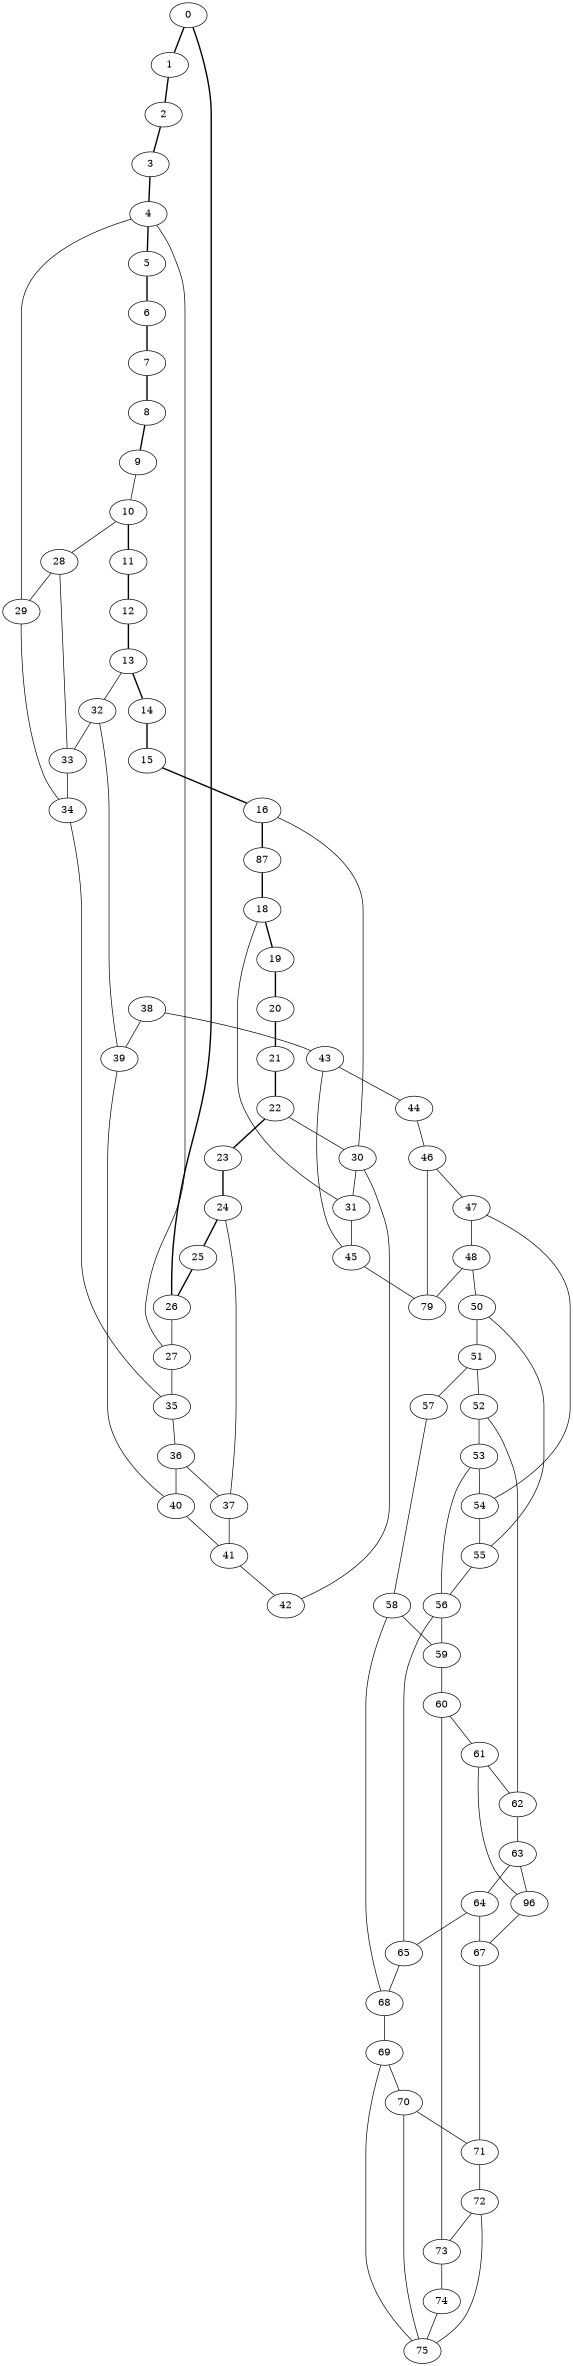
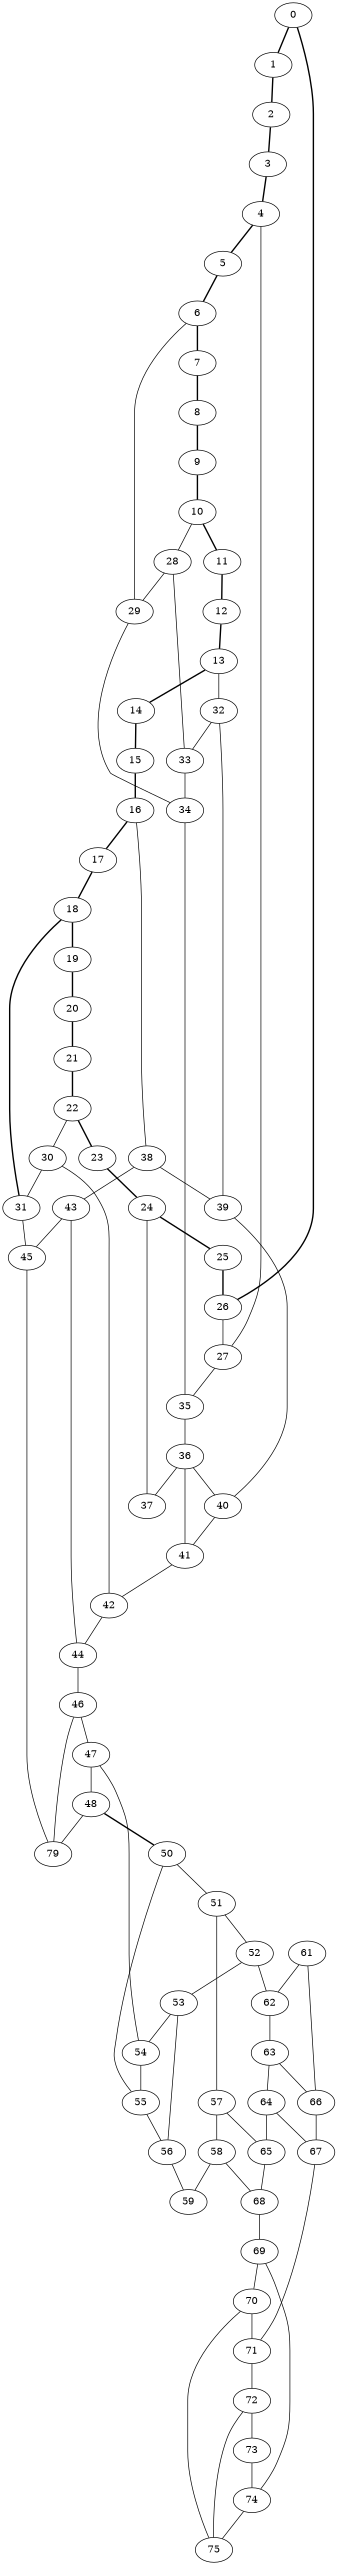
(21, 379) -> (135, 453)
(133, 487) -> (197, 487)
(262, 860) -> (98, 860)
(363, 962) -> (142, 984)
(238, 1080) -> (10, 1050)
(474, 1283) -> (133, 1832)
(229, 1531) -> (185, 1506)
none -> (94, 1630)
(442, 1705) -> none
(404, 1776) -> (242, 2127)
(529, 1904) -> (316, 2103)
(366, 2209) -> (290, 2378)
